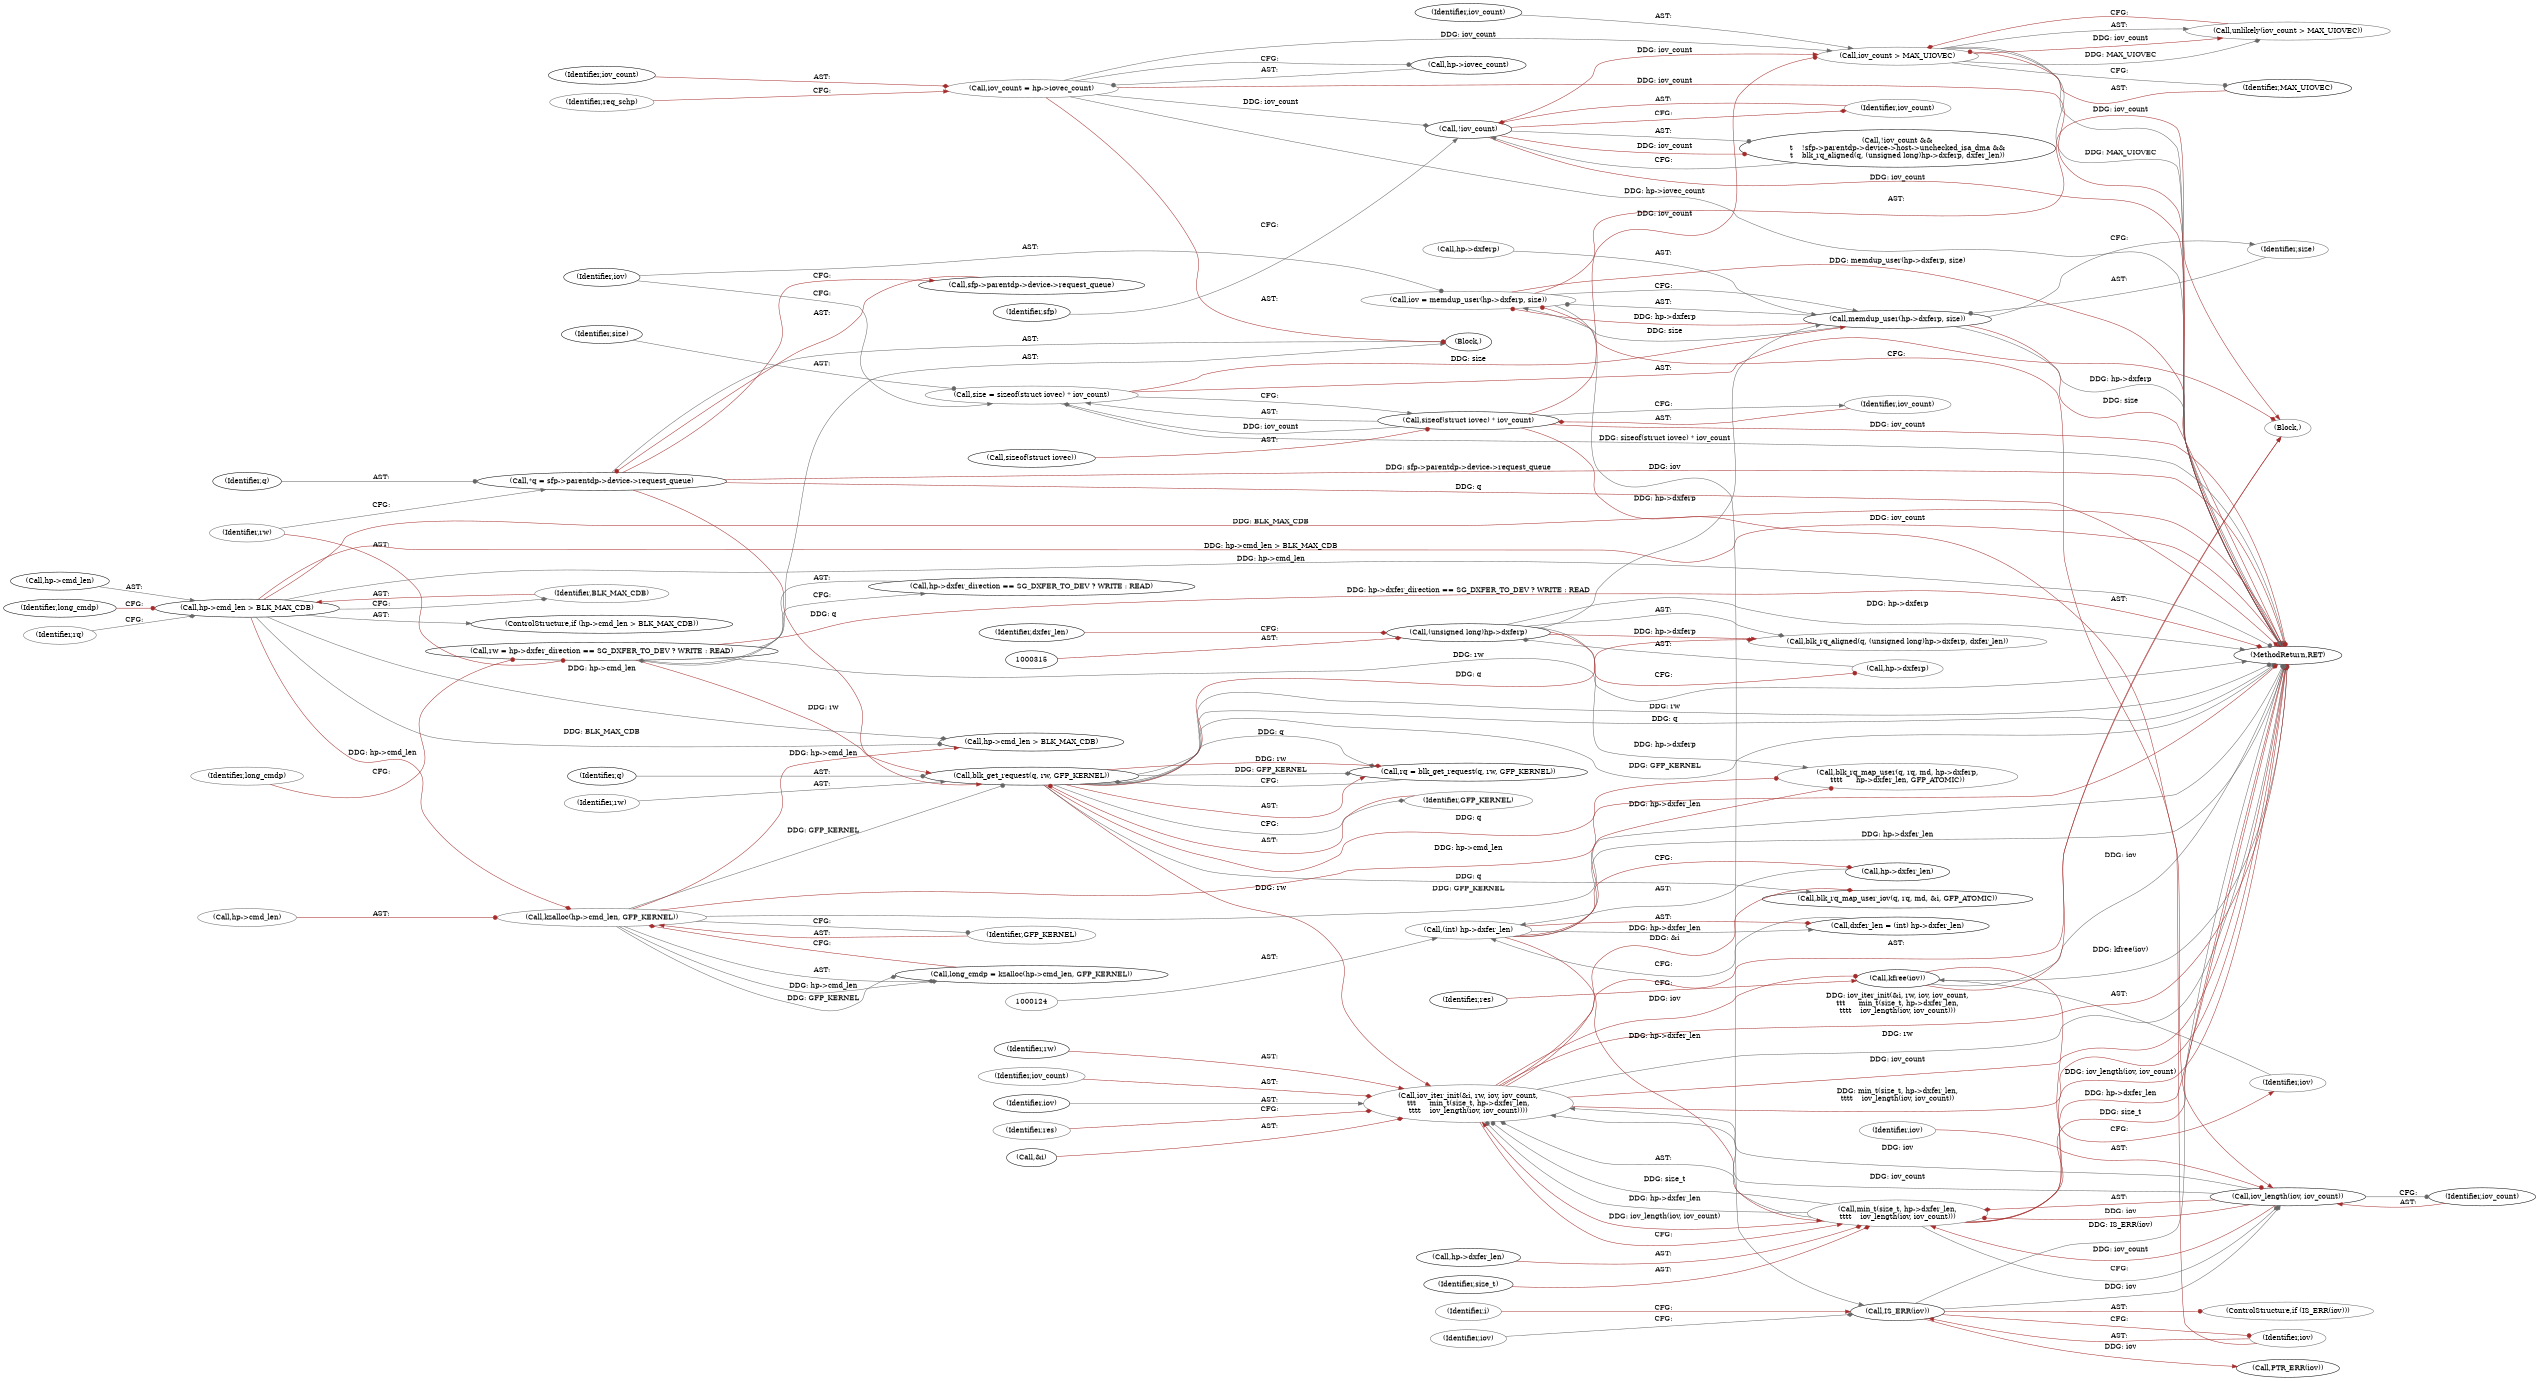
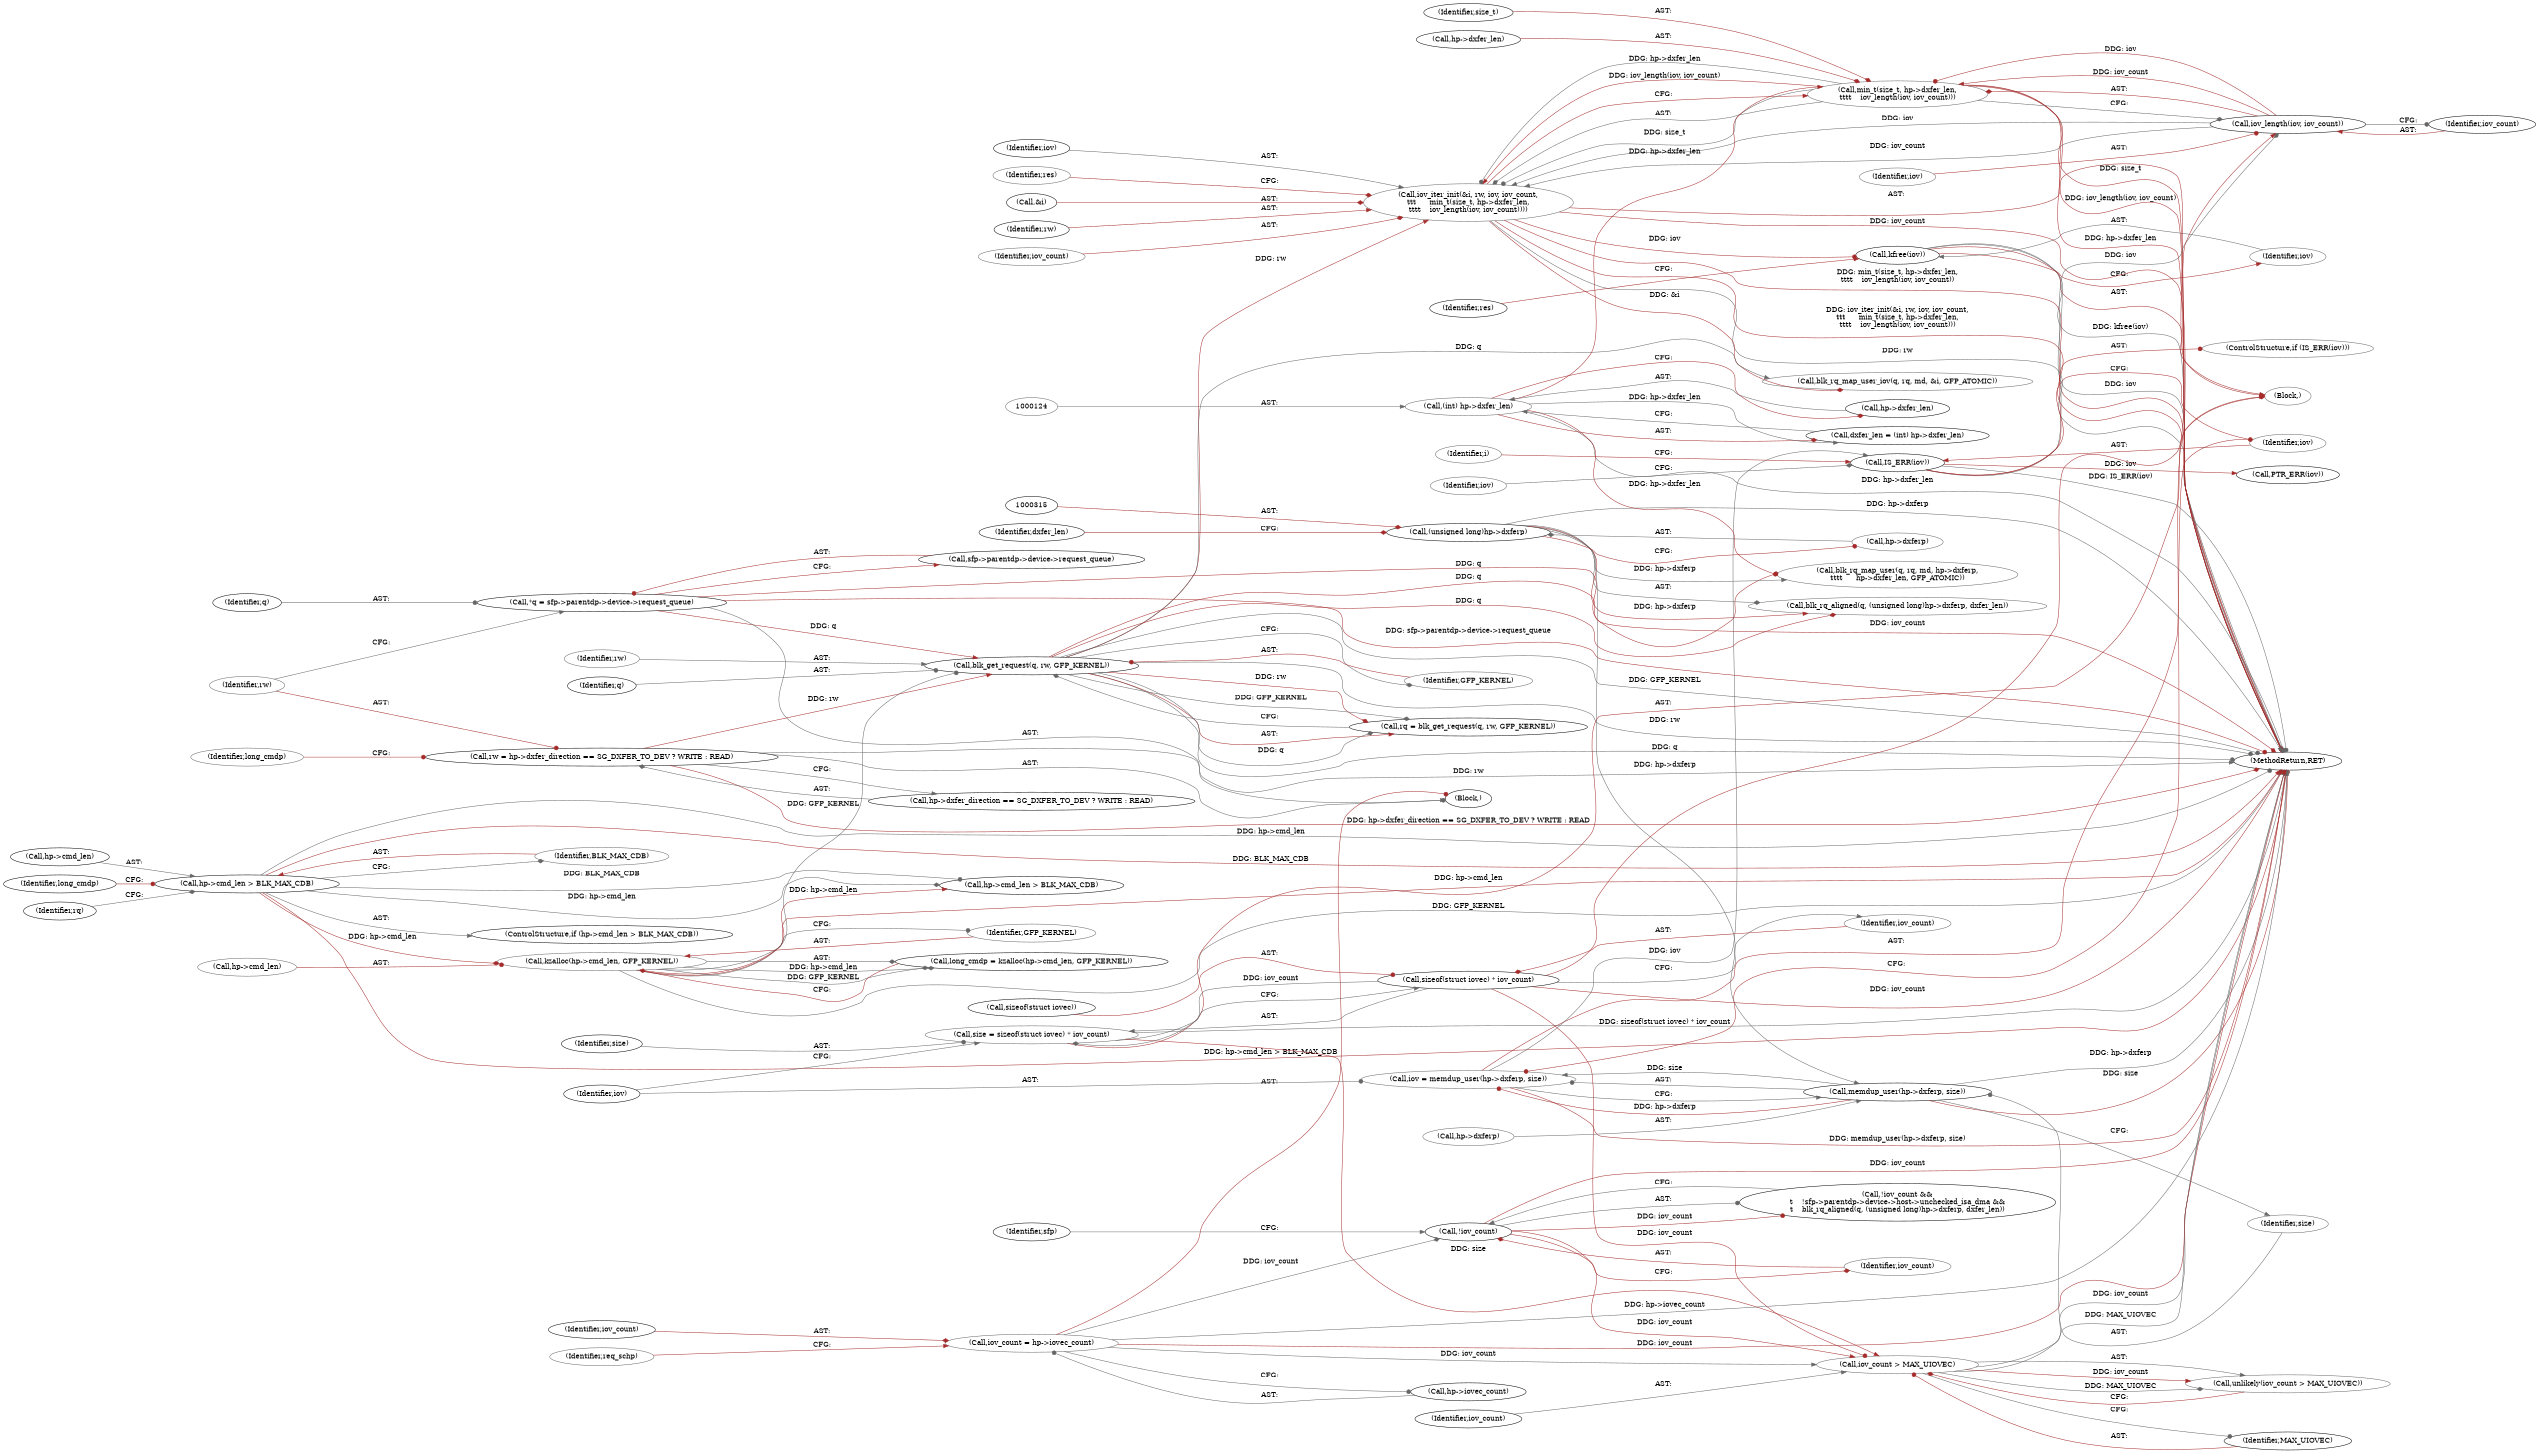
(1484, 365) -> (1406, 1296)
(60, 635) -> (60, 911)
(1898, 899) -> (1898, 382)
